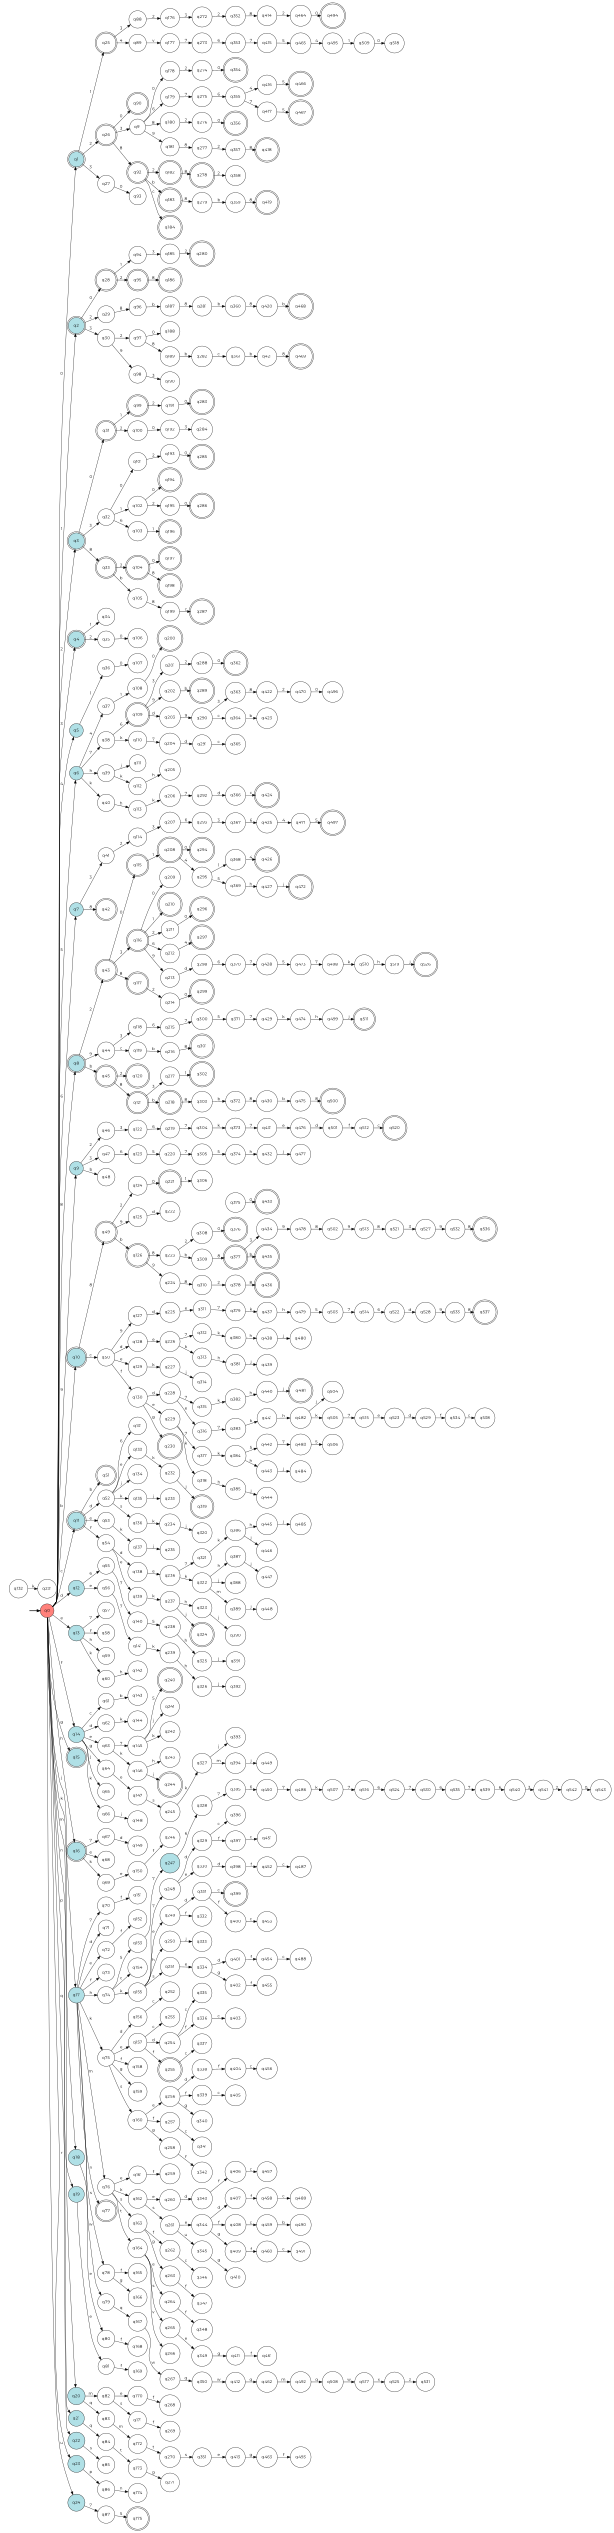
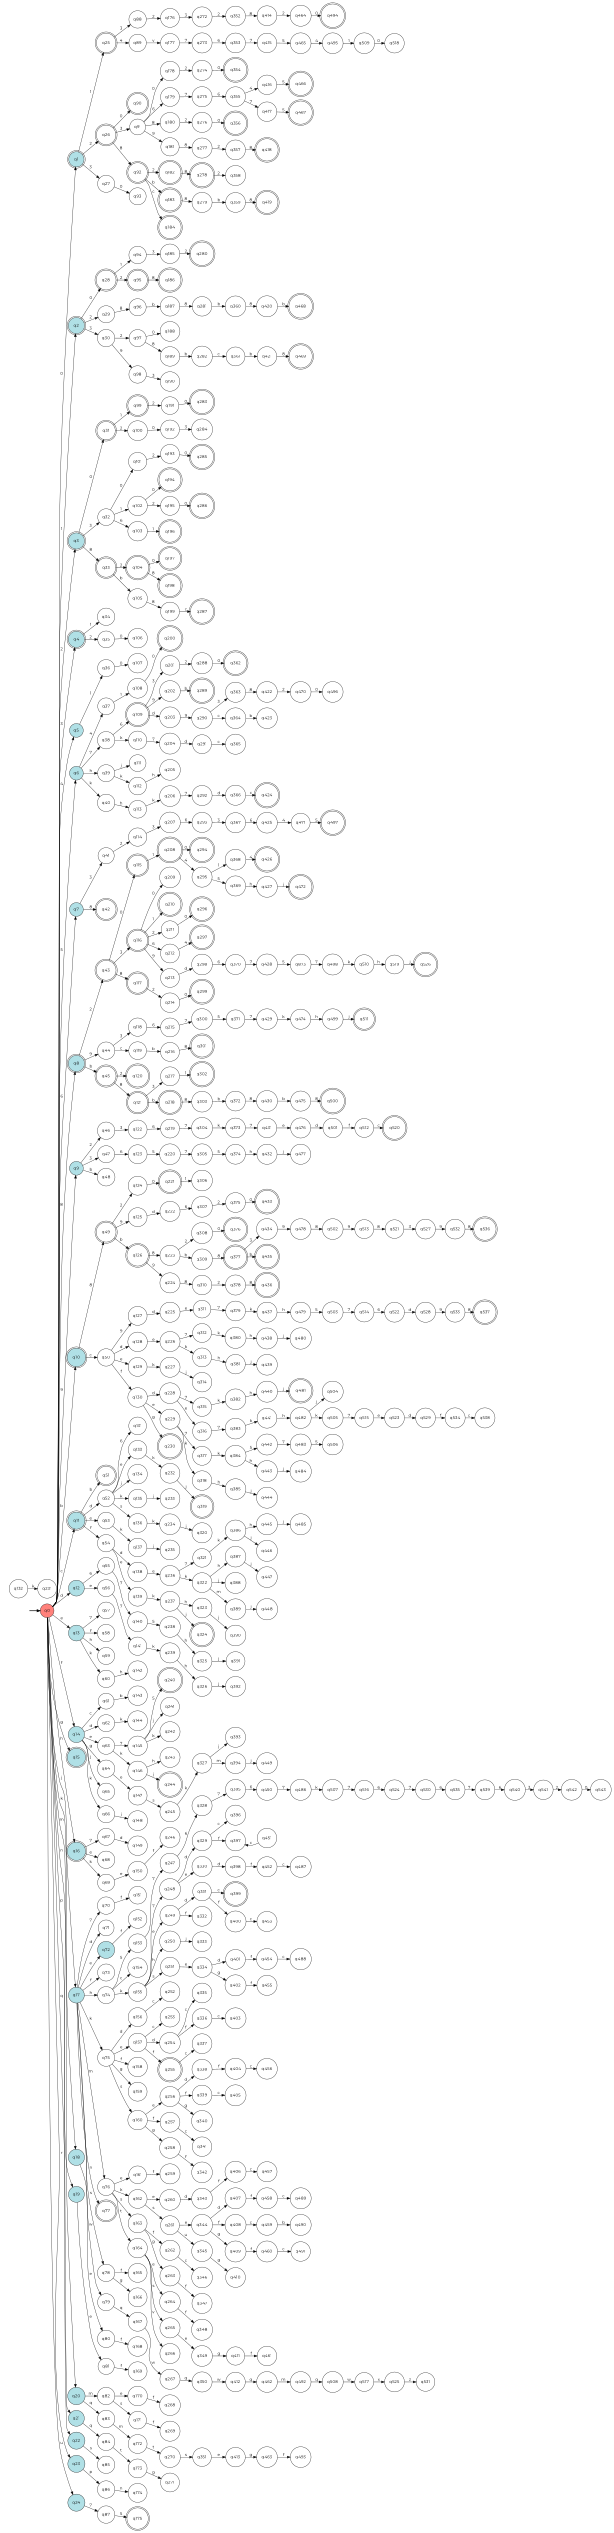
(301, 964) -> (301, 964)
none -> (202, 1207)
(250, 1840) -> (253, 1845)
(170, 1863) -> (170, 1863)
(106, 1950) -> (106, 1950)
